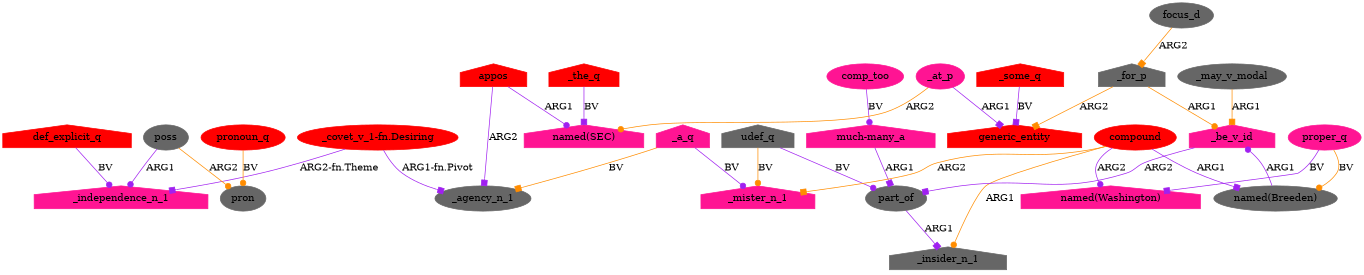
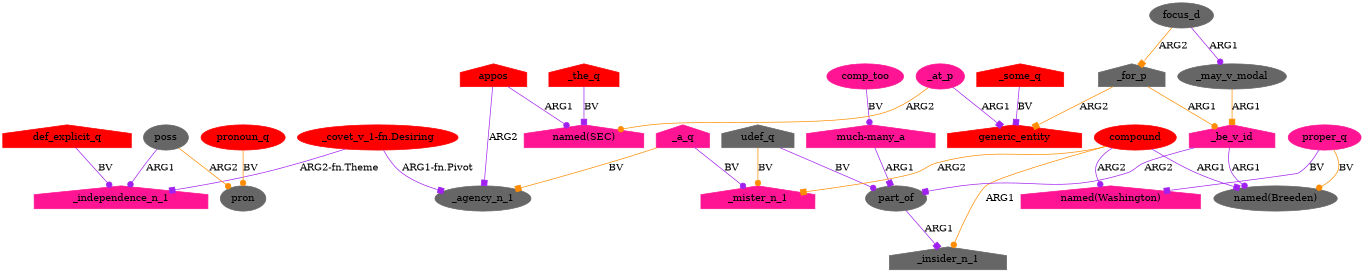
none -> (1205, 44)
(1264, 167) -> (1230, 168)
